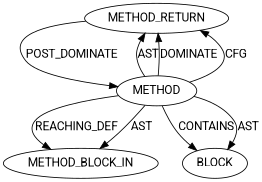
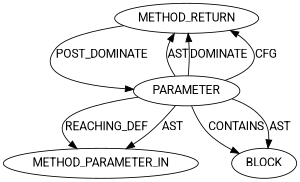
(157, 91) -> (187, 91)
(81, 163) -> (101, 163)
